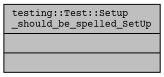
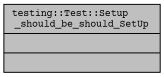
(82, 24) -> (82, 24)
